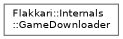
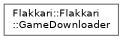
(61, 20) -> (61, 20)
